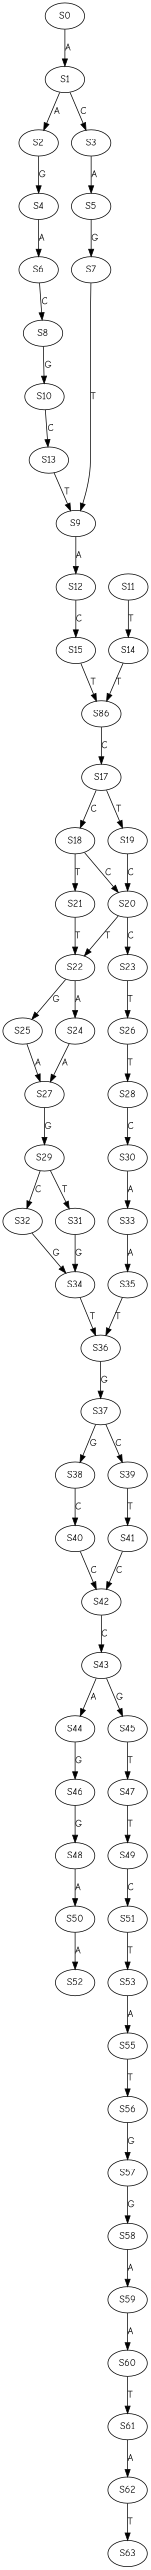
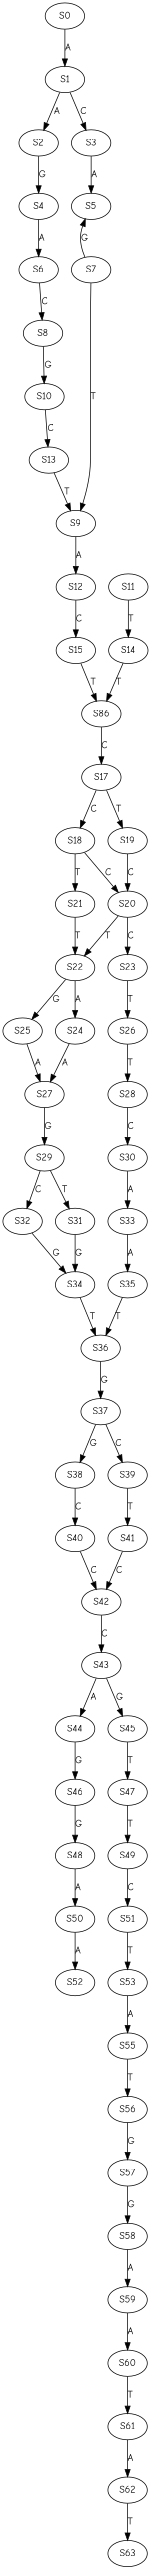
(91, 234) -> (81, 242)
